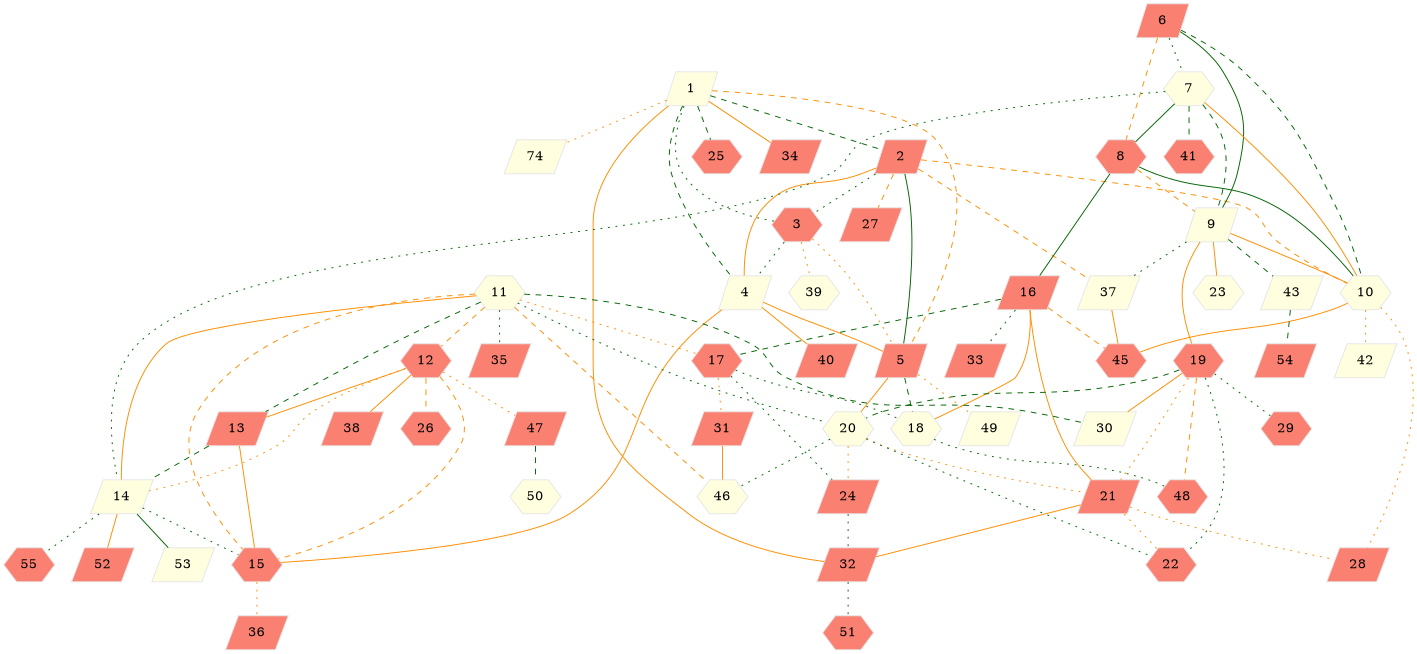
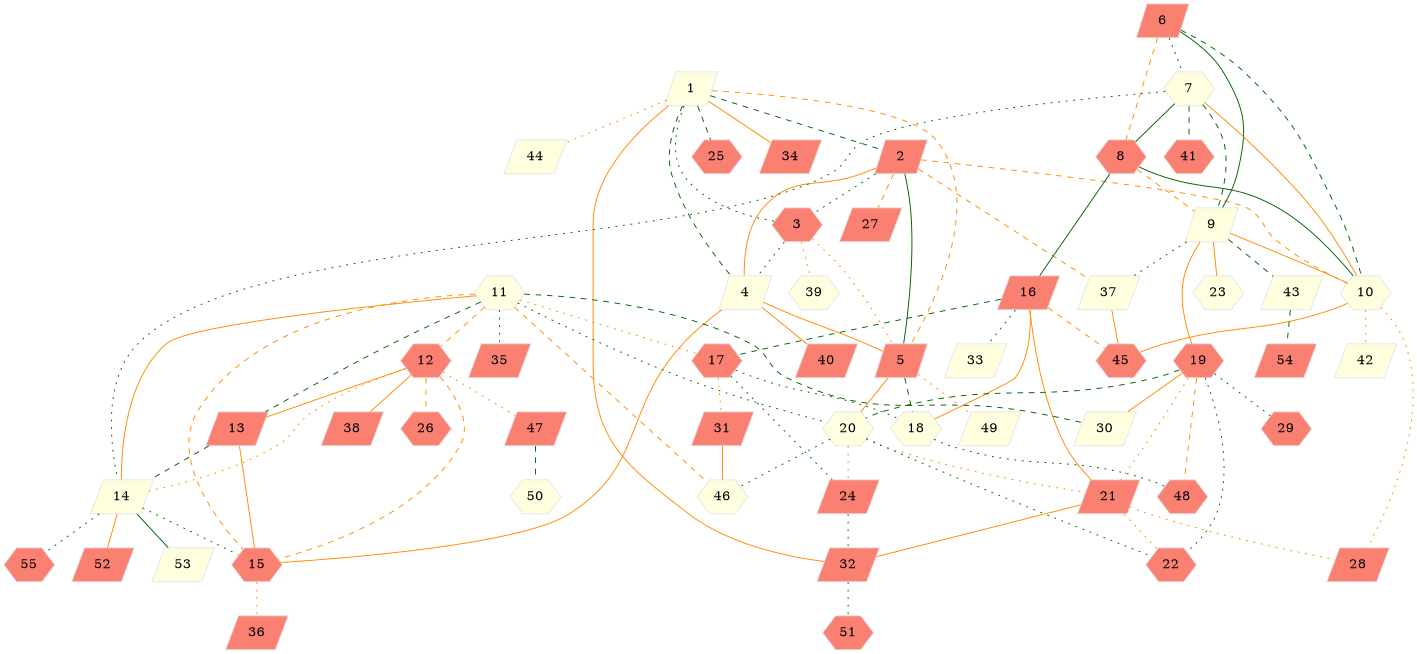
(536, 157) -> (536, 157)
(976, 361) -> (976, 361)
